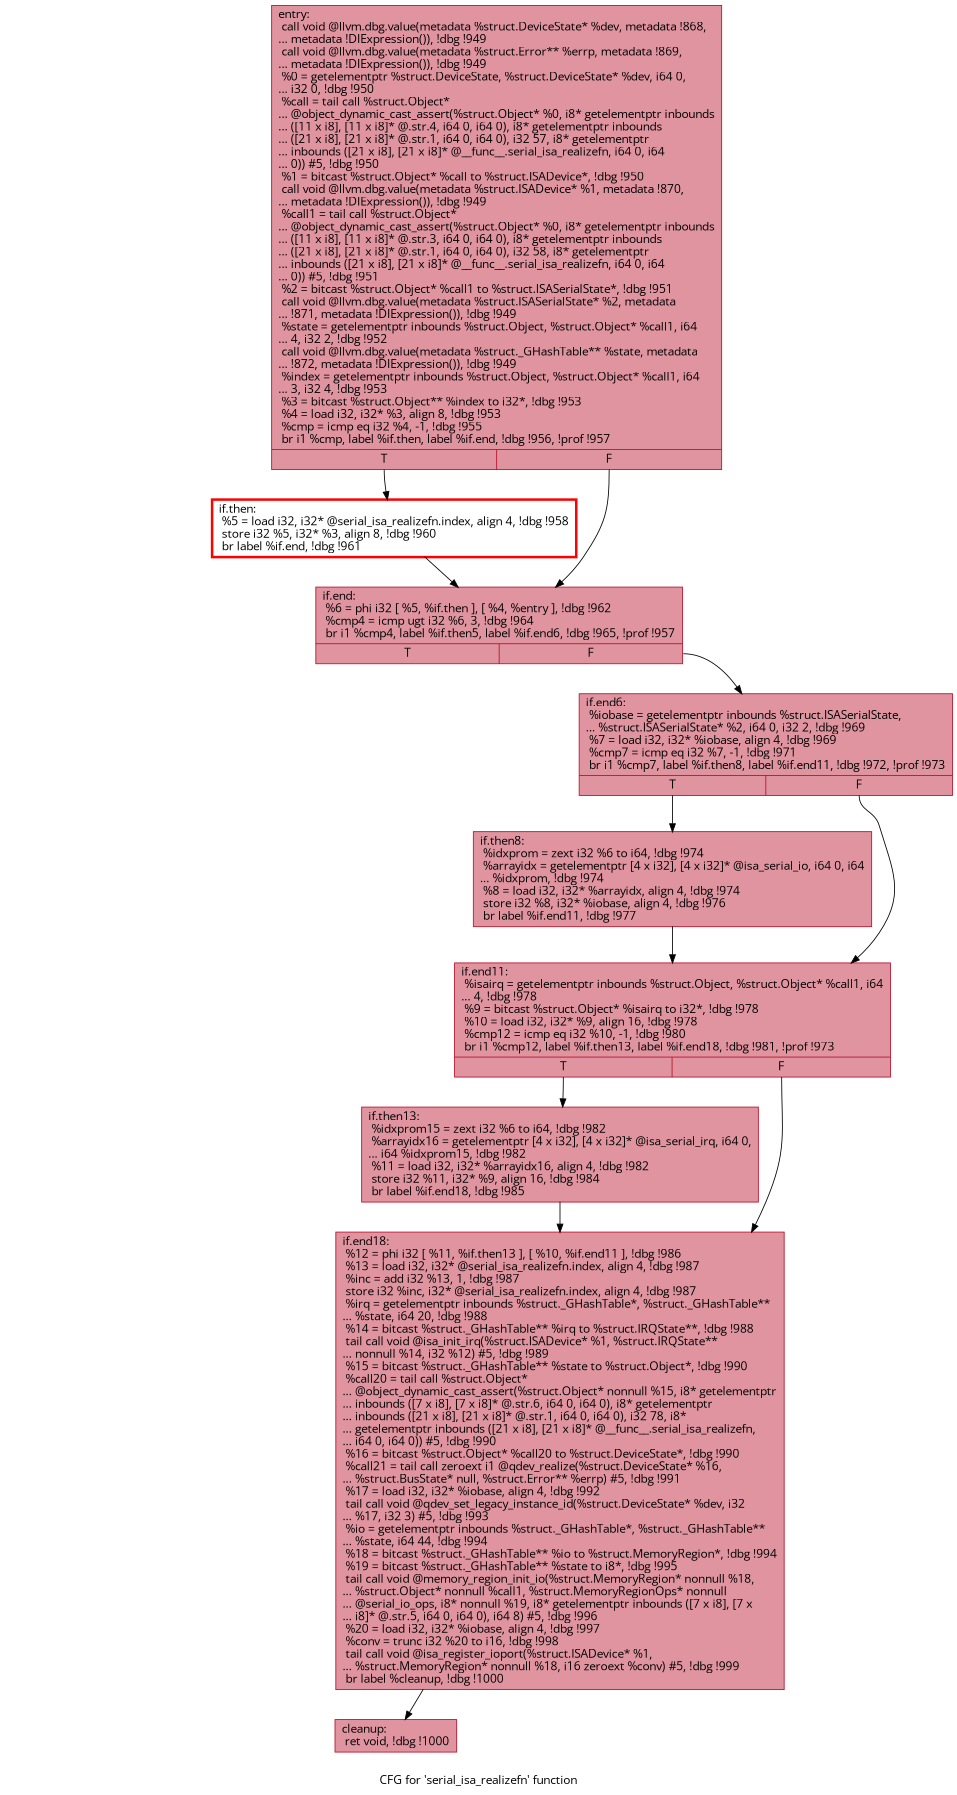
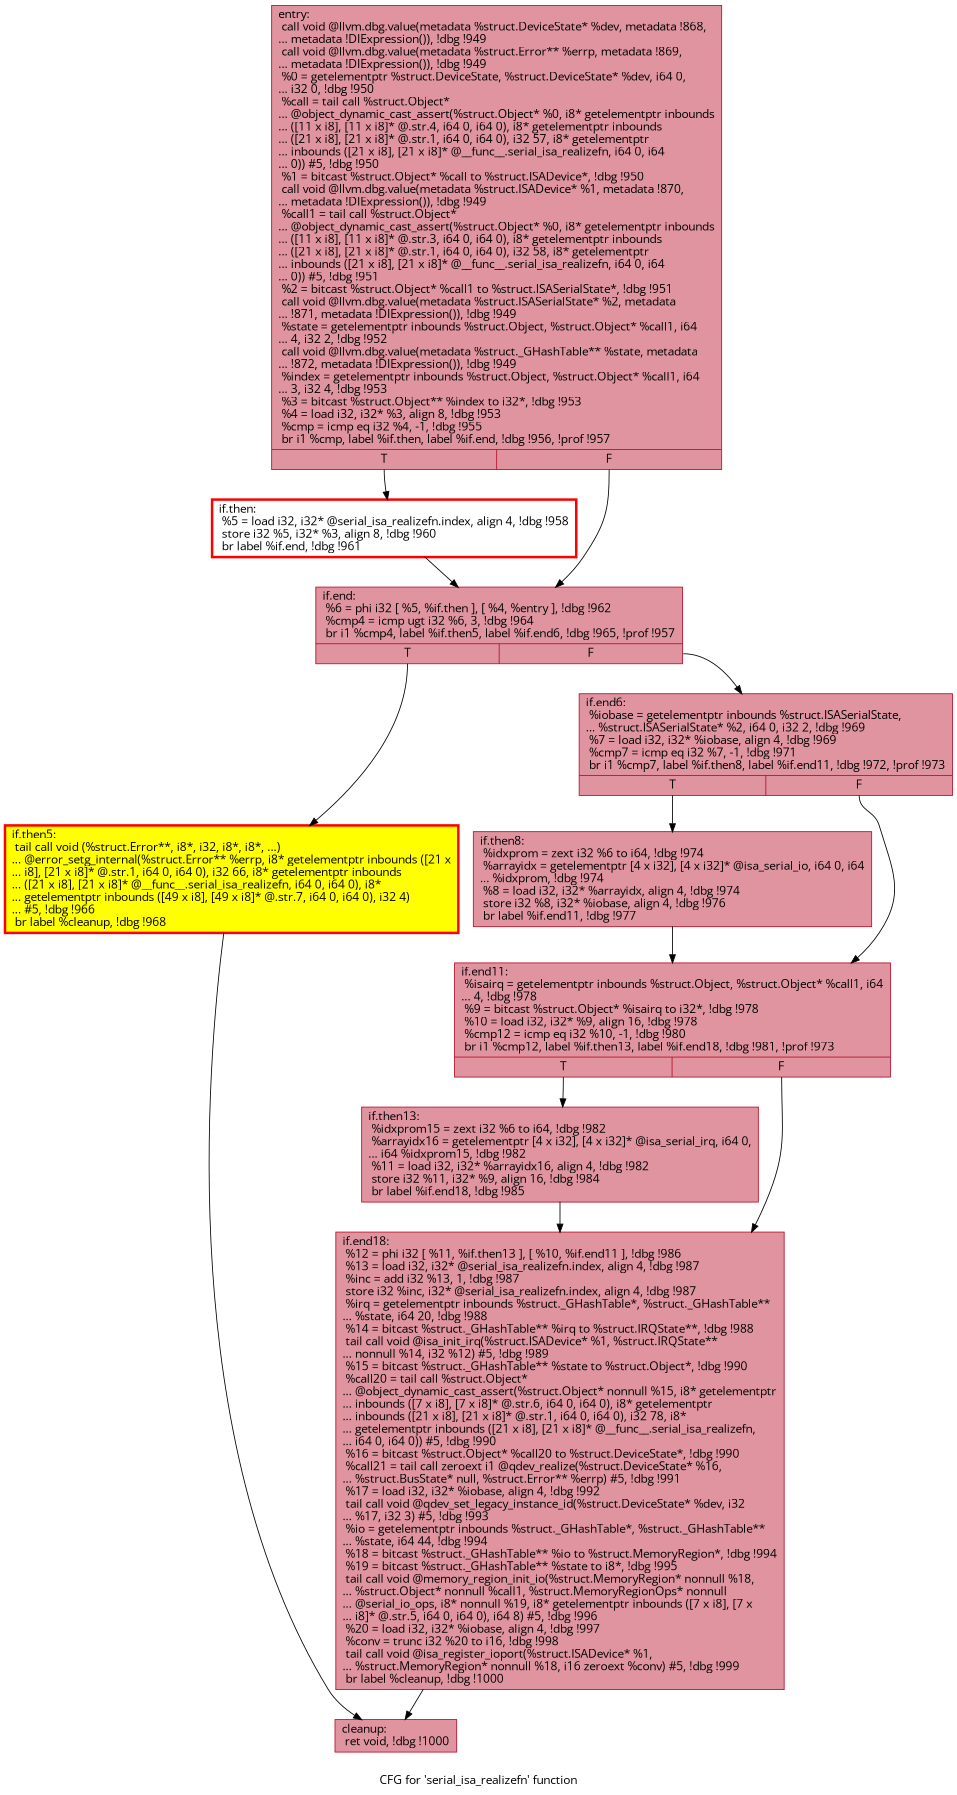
none -> (232, 879)
